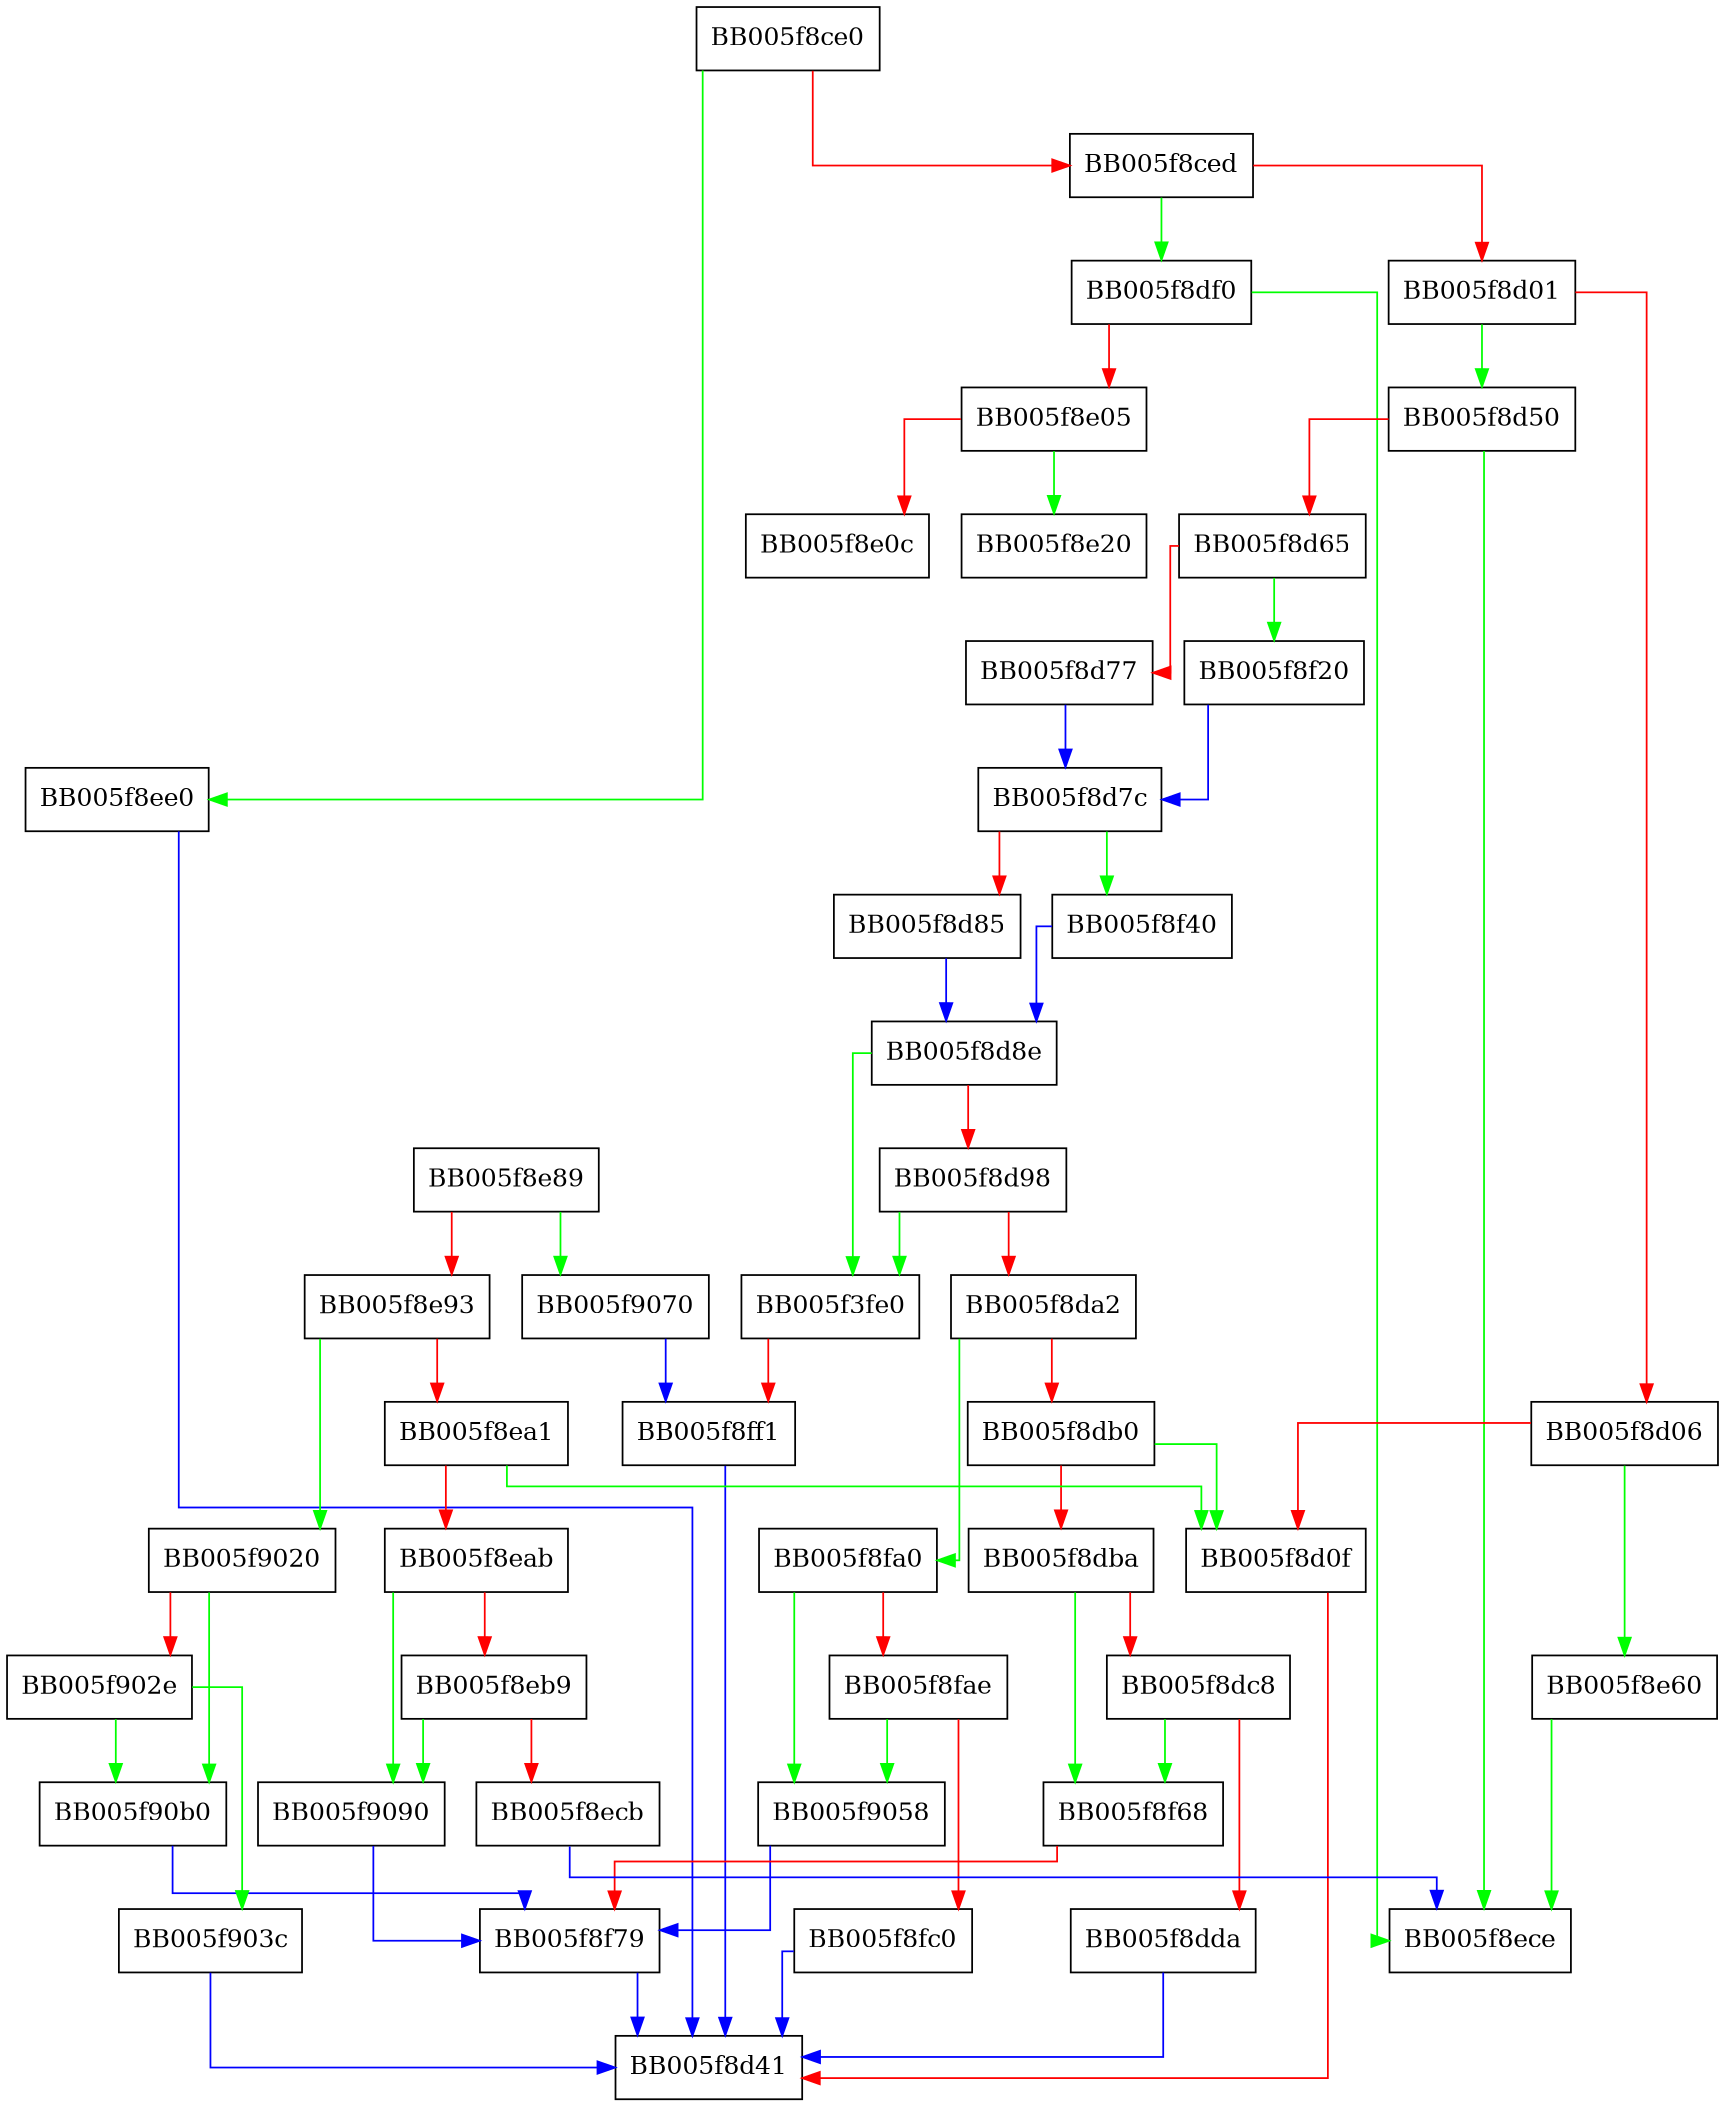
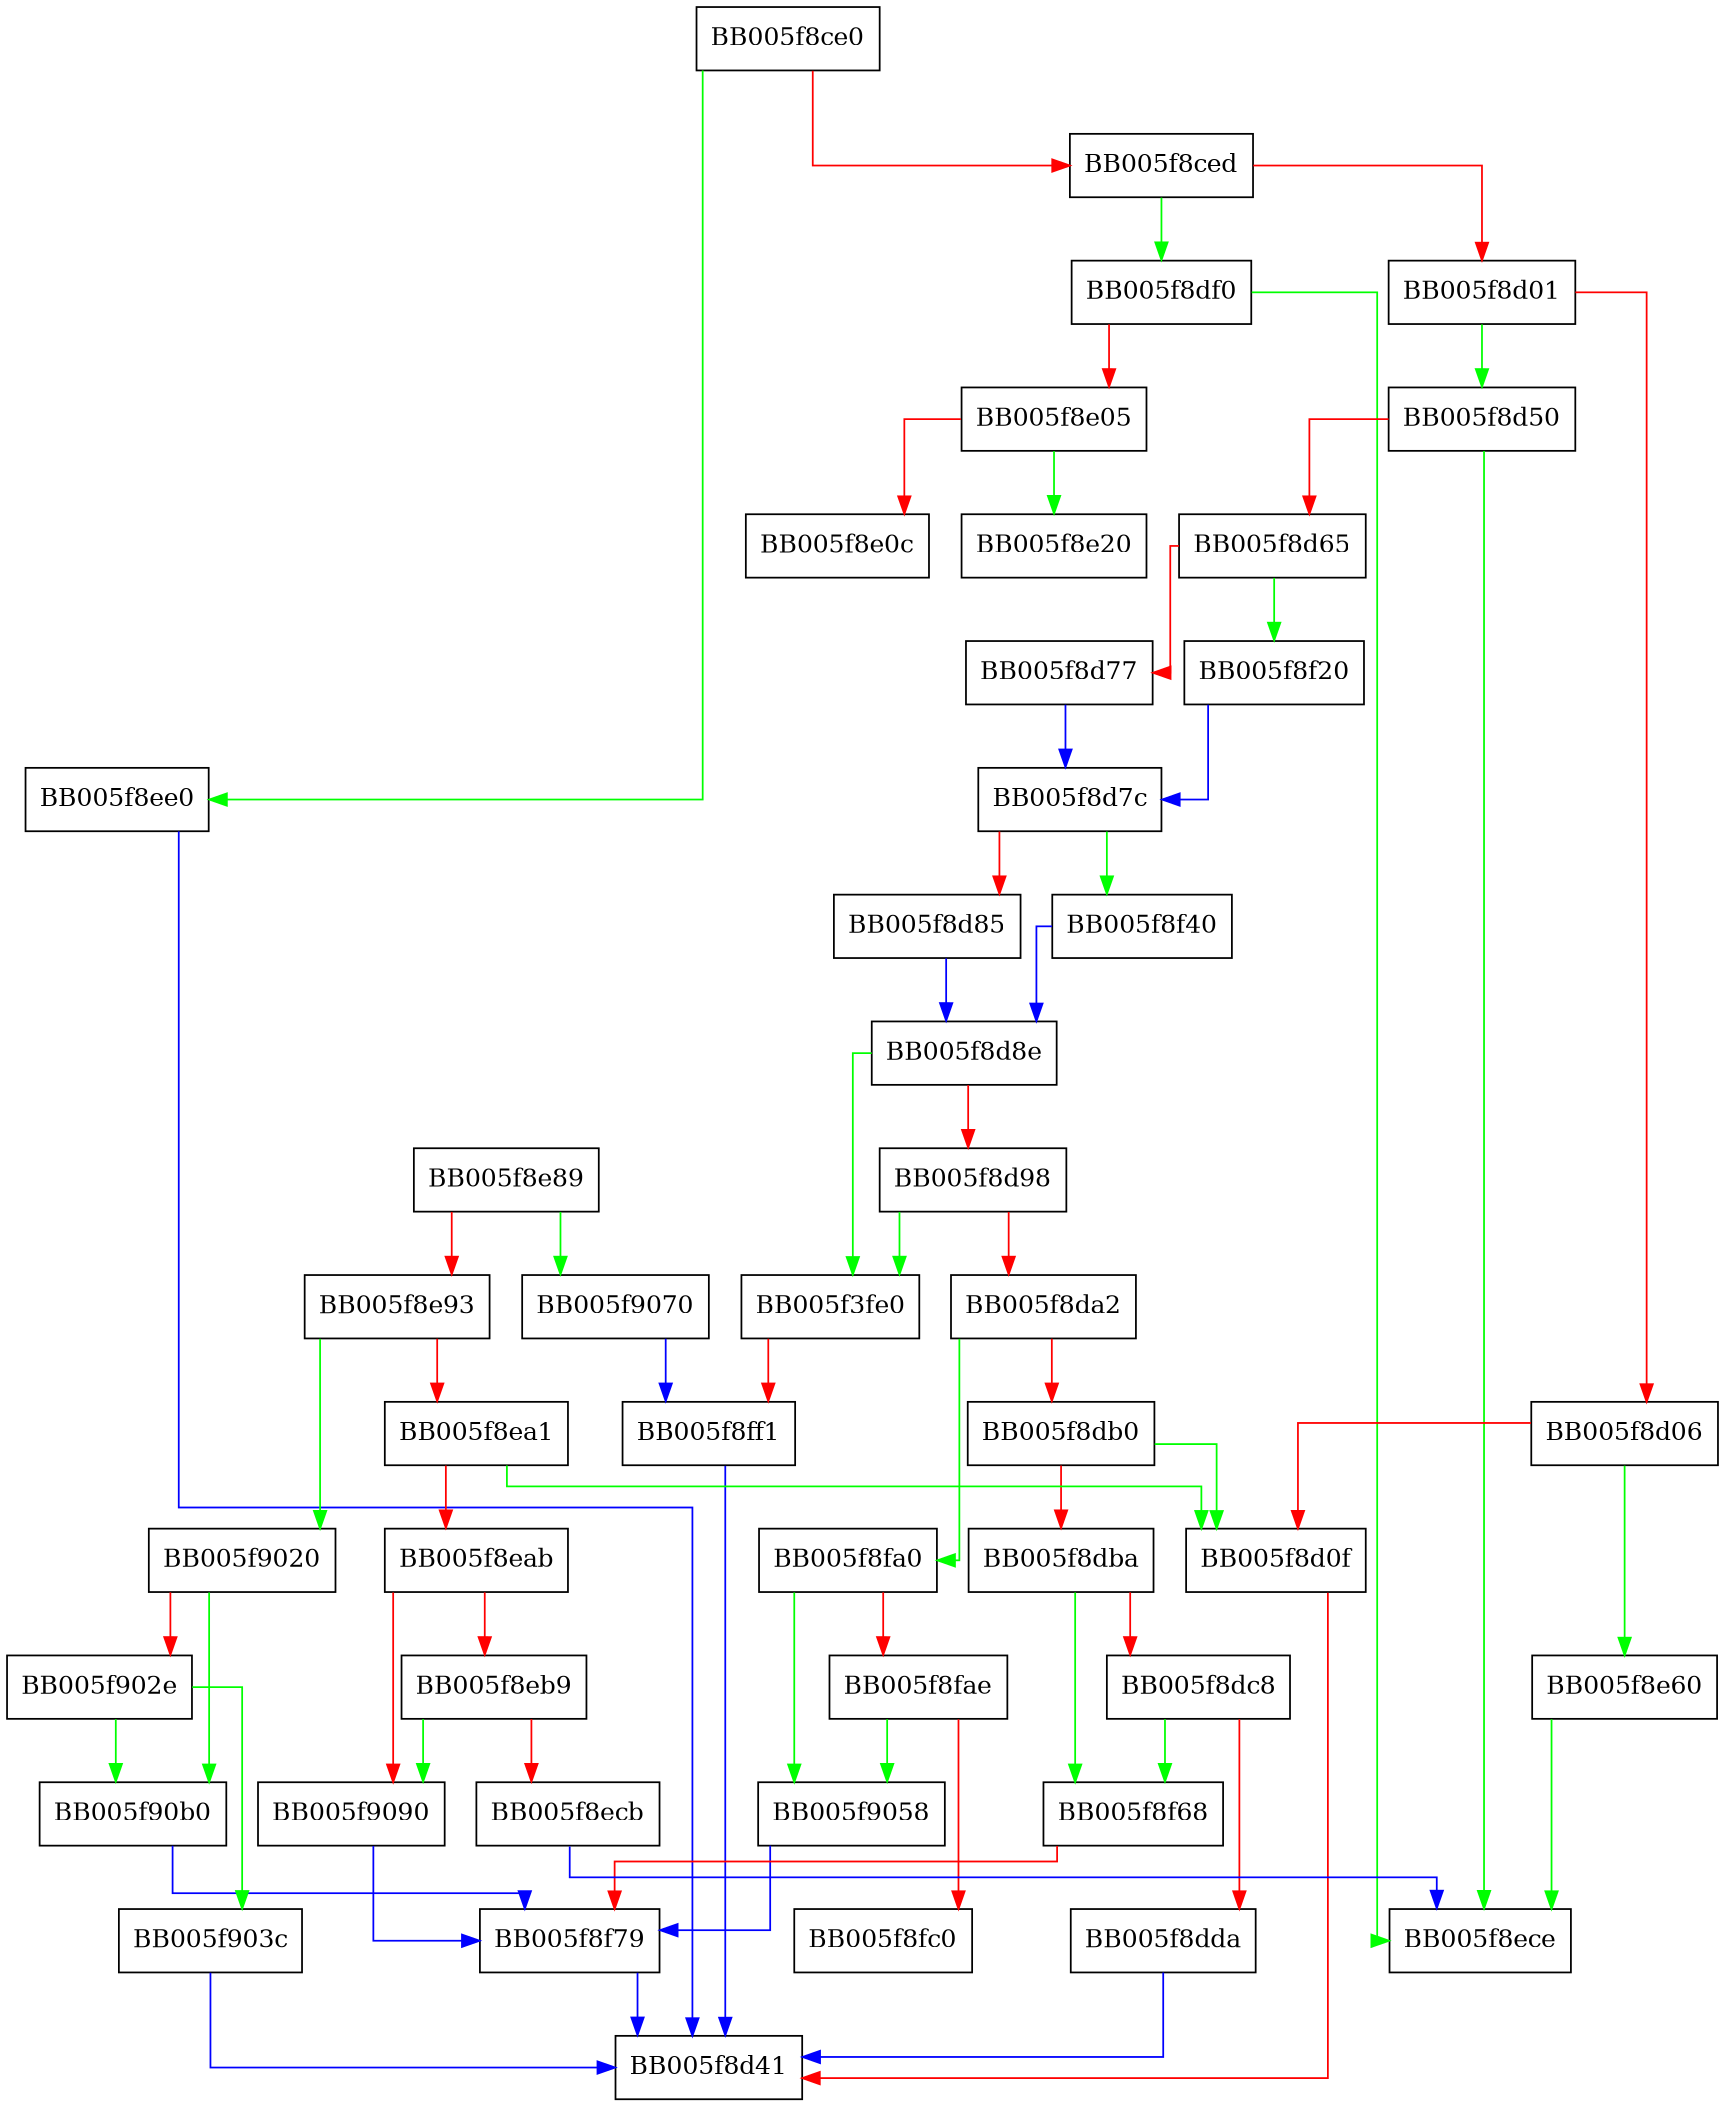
(393, 1678) -> (393, 1678)
(782, 1979) -> none
